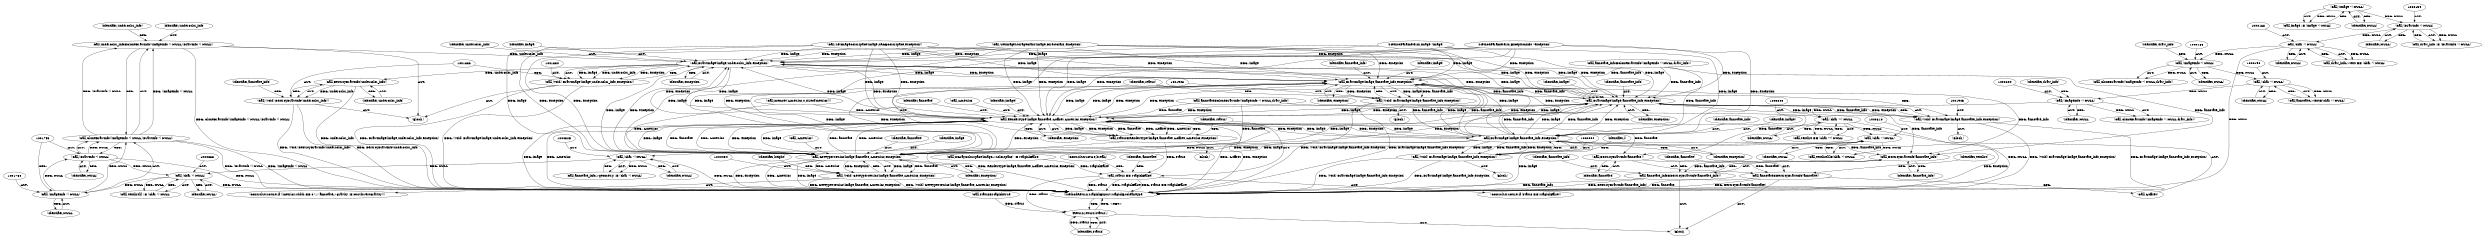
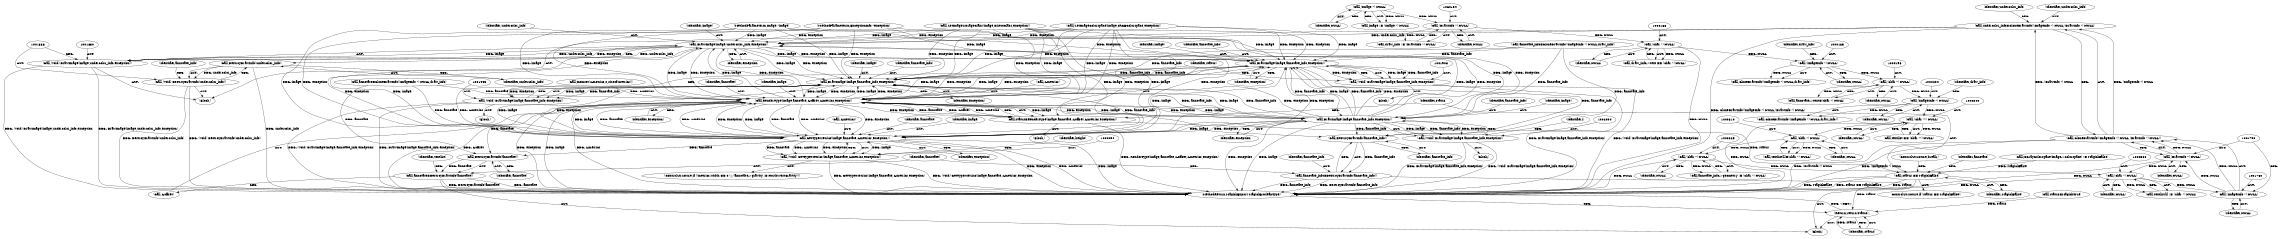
none -> (662, 148)
none -> (2004, 195)
